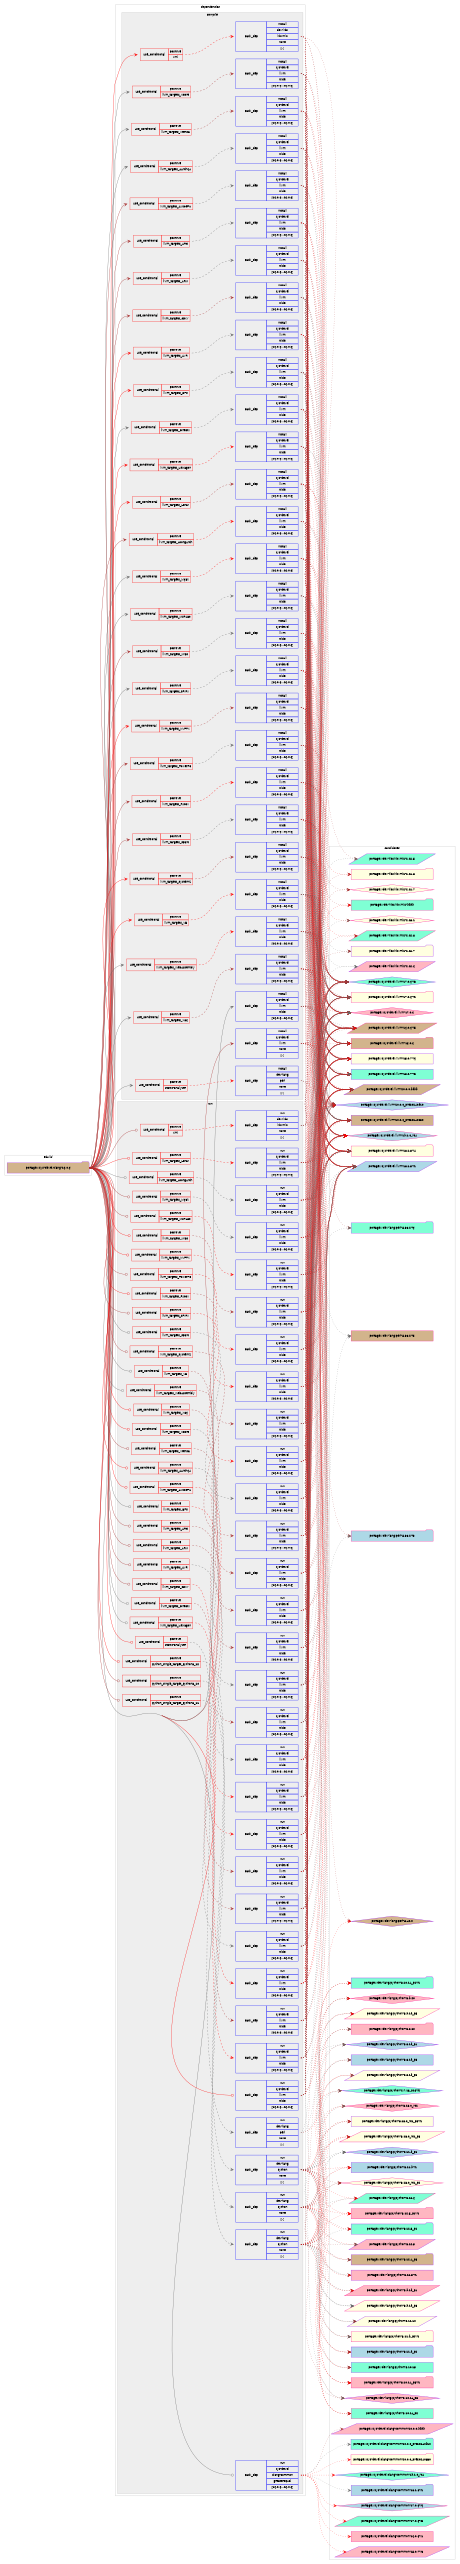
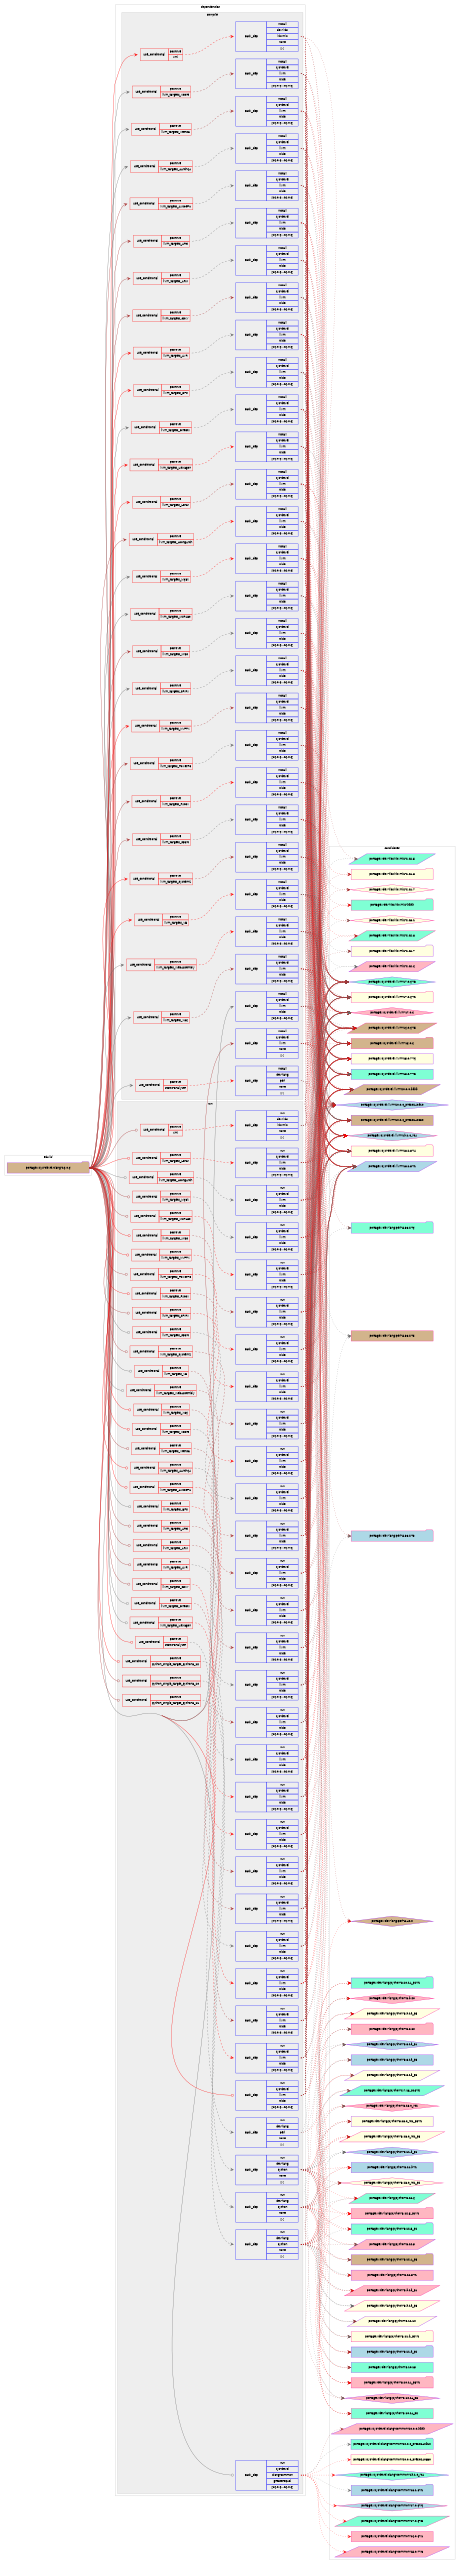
(392, 2091) -> (392, 2091)
